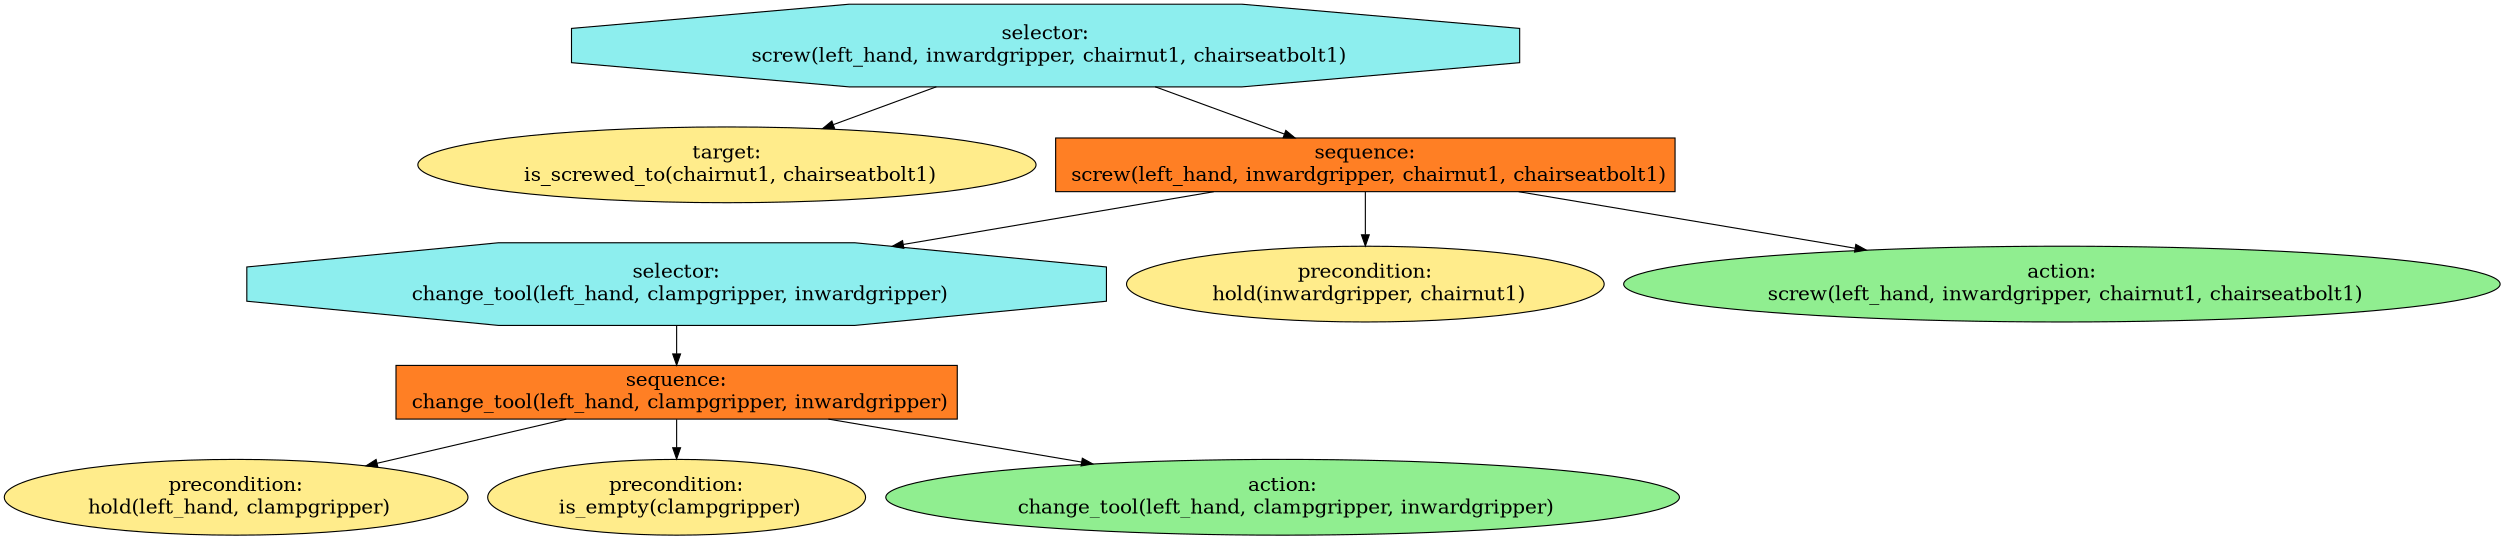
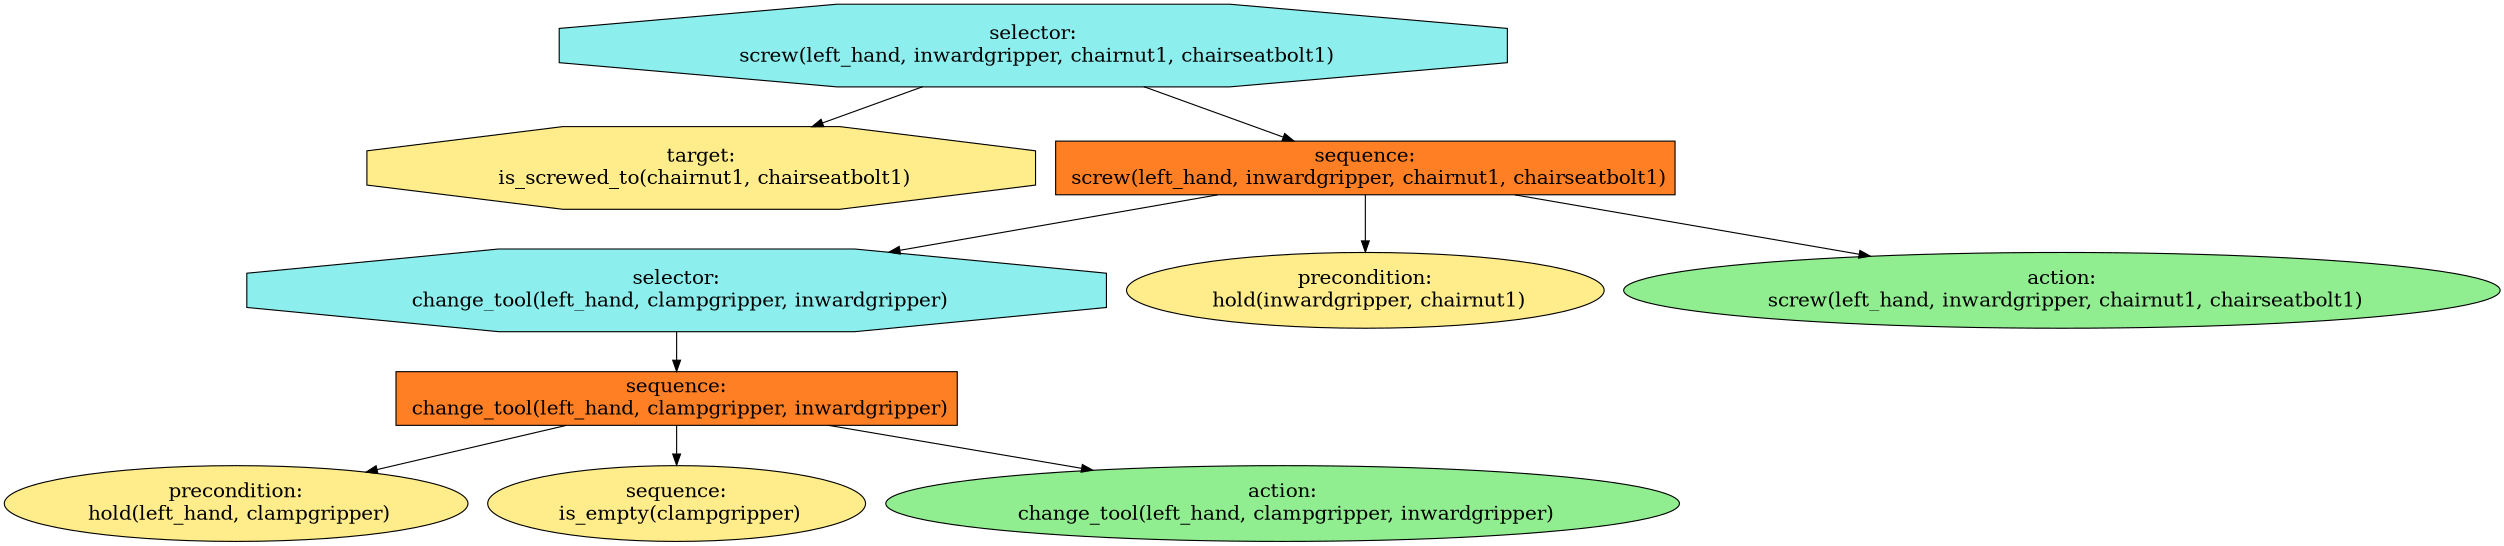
(727, 165) -> (701, 168)
(677, 497) -> (677, 504)
